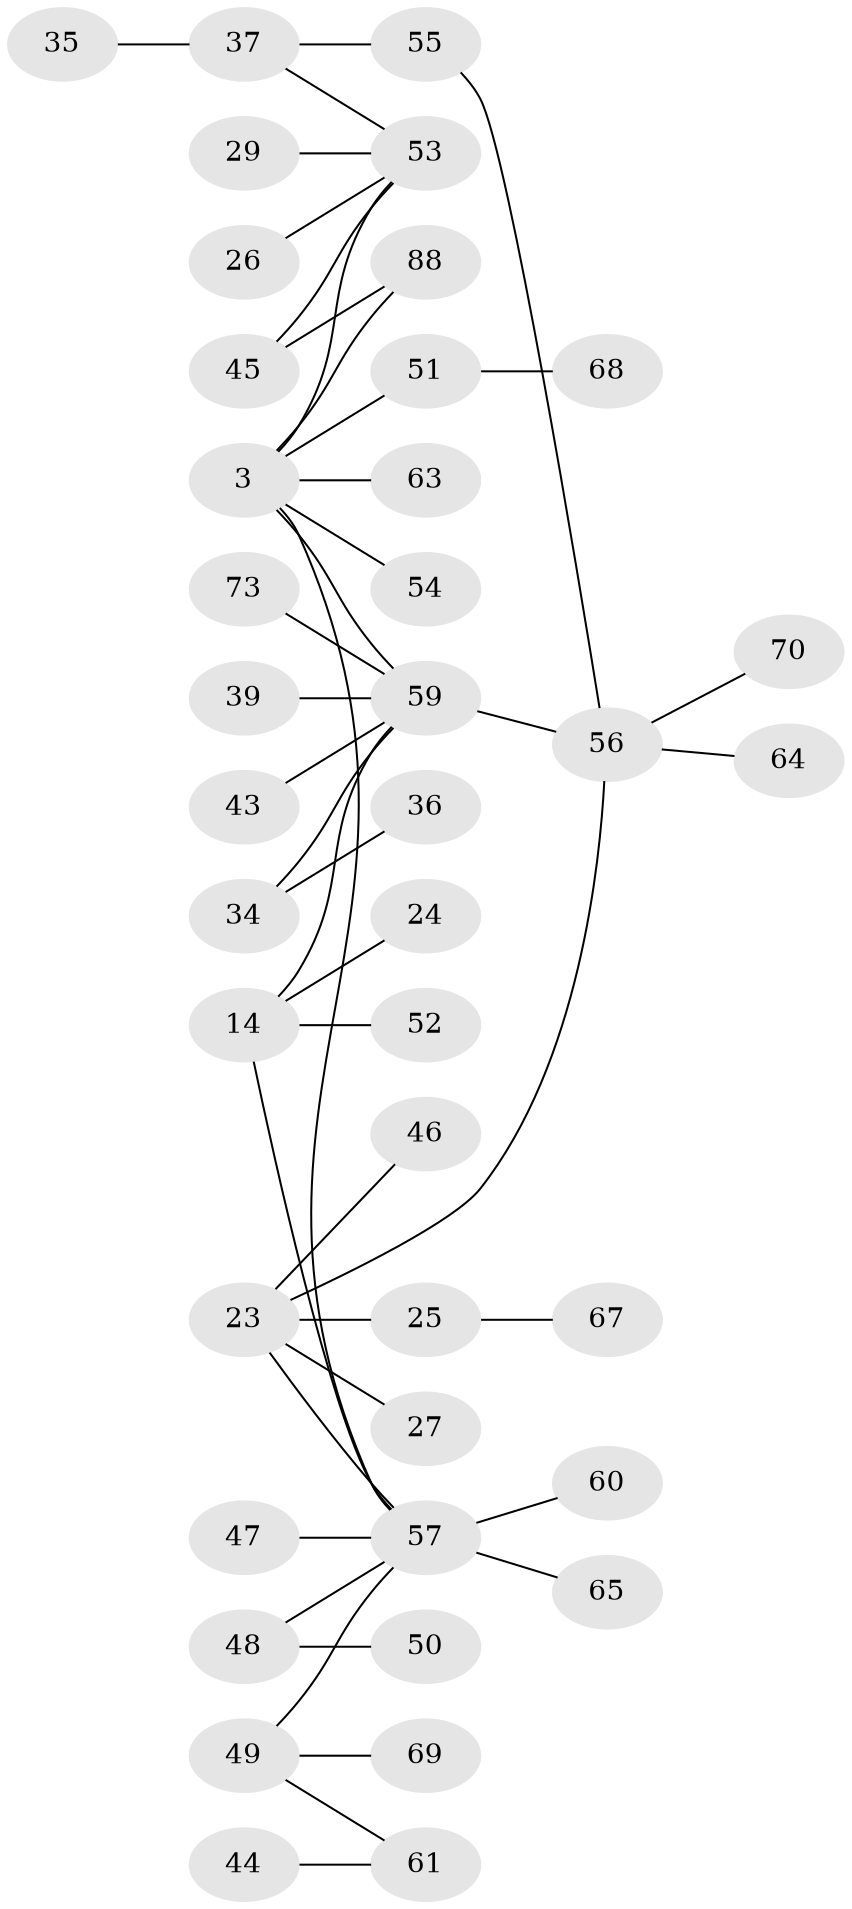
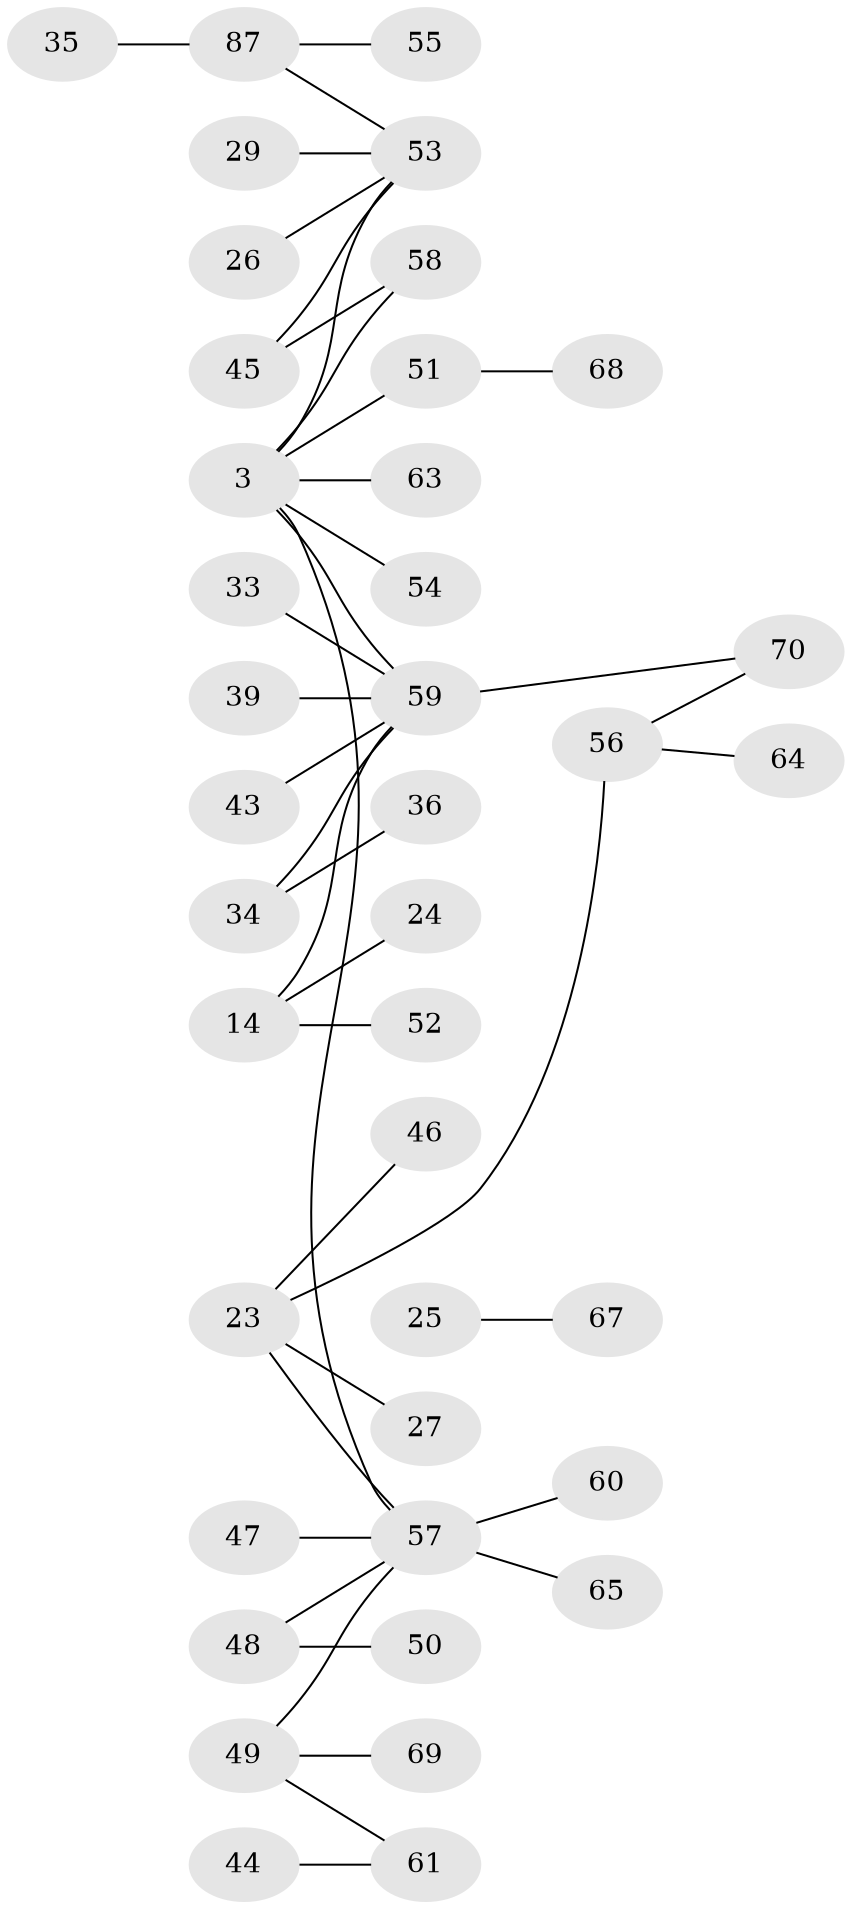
(244, 44) -> (244, 44)
(426, 262) -> (426, 262)
(545, 386) -> none
(244, 589) -> (244, 589)
(517, 721) -> (608, 675)
(304, 1280) -> none
(335, 1320) -> none
